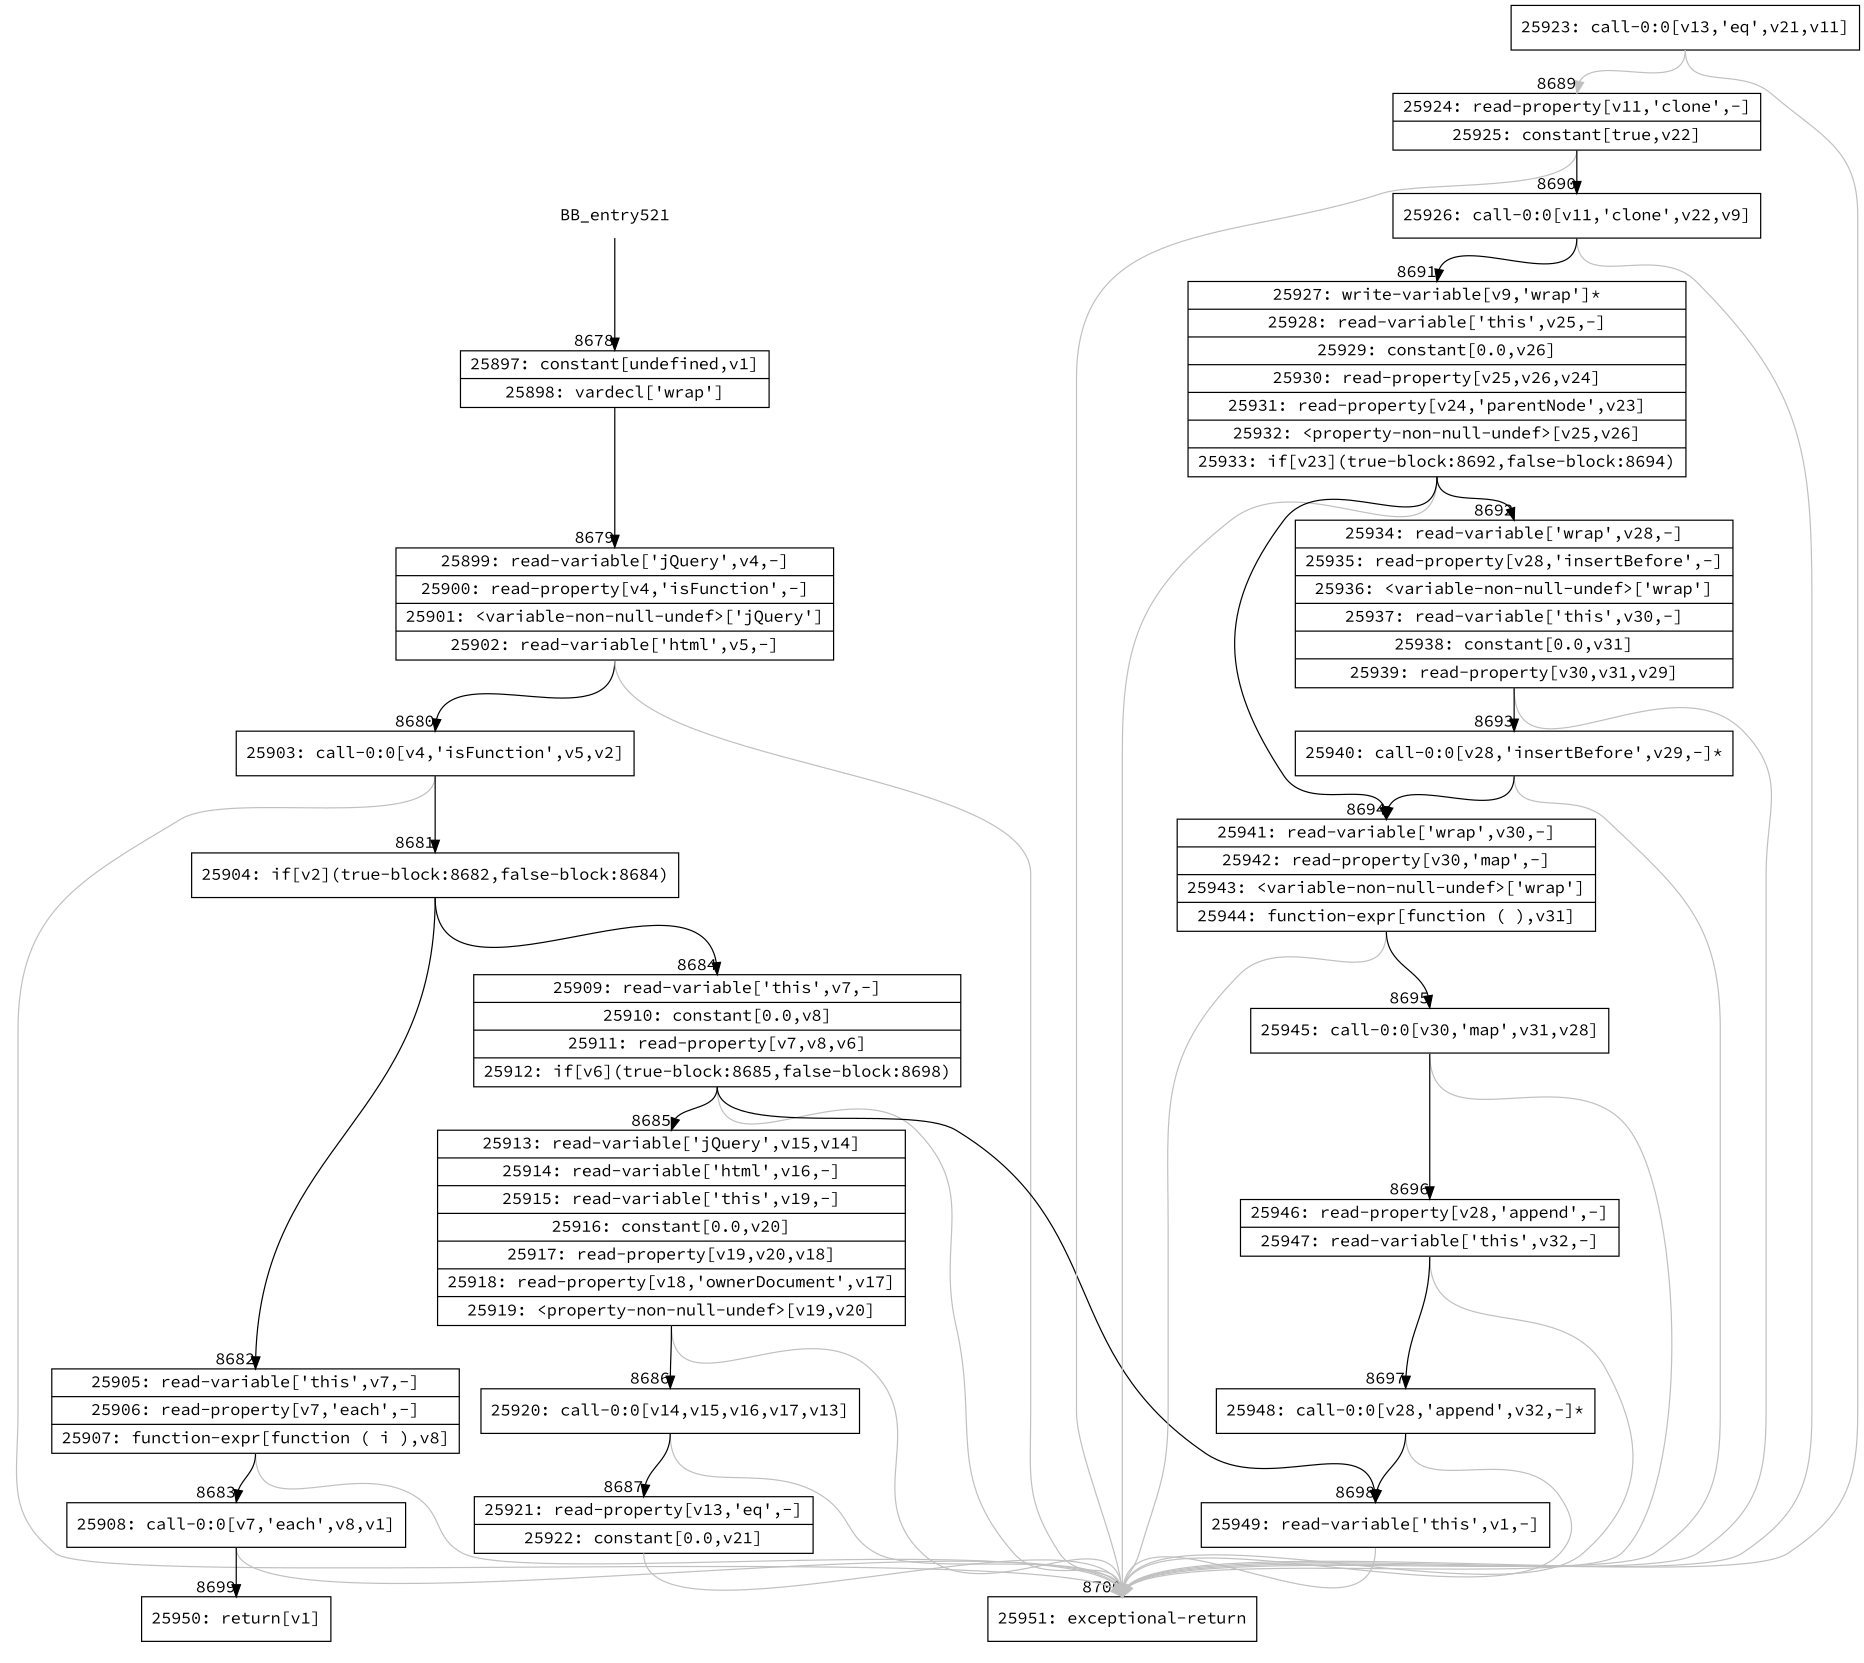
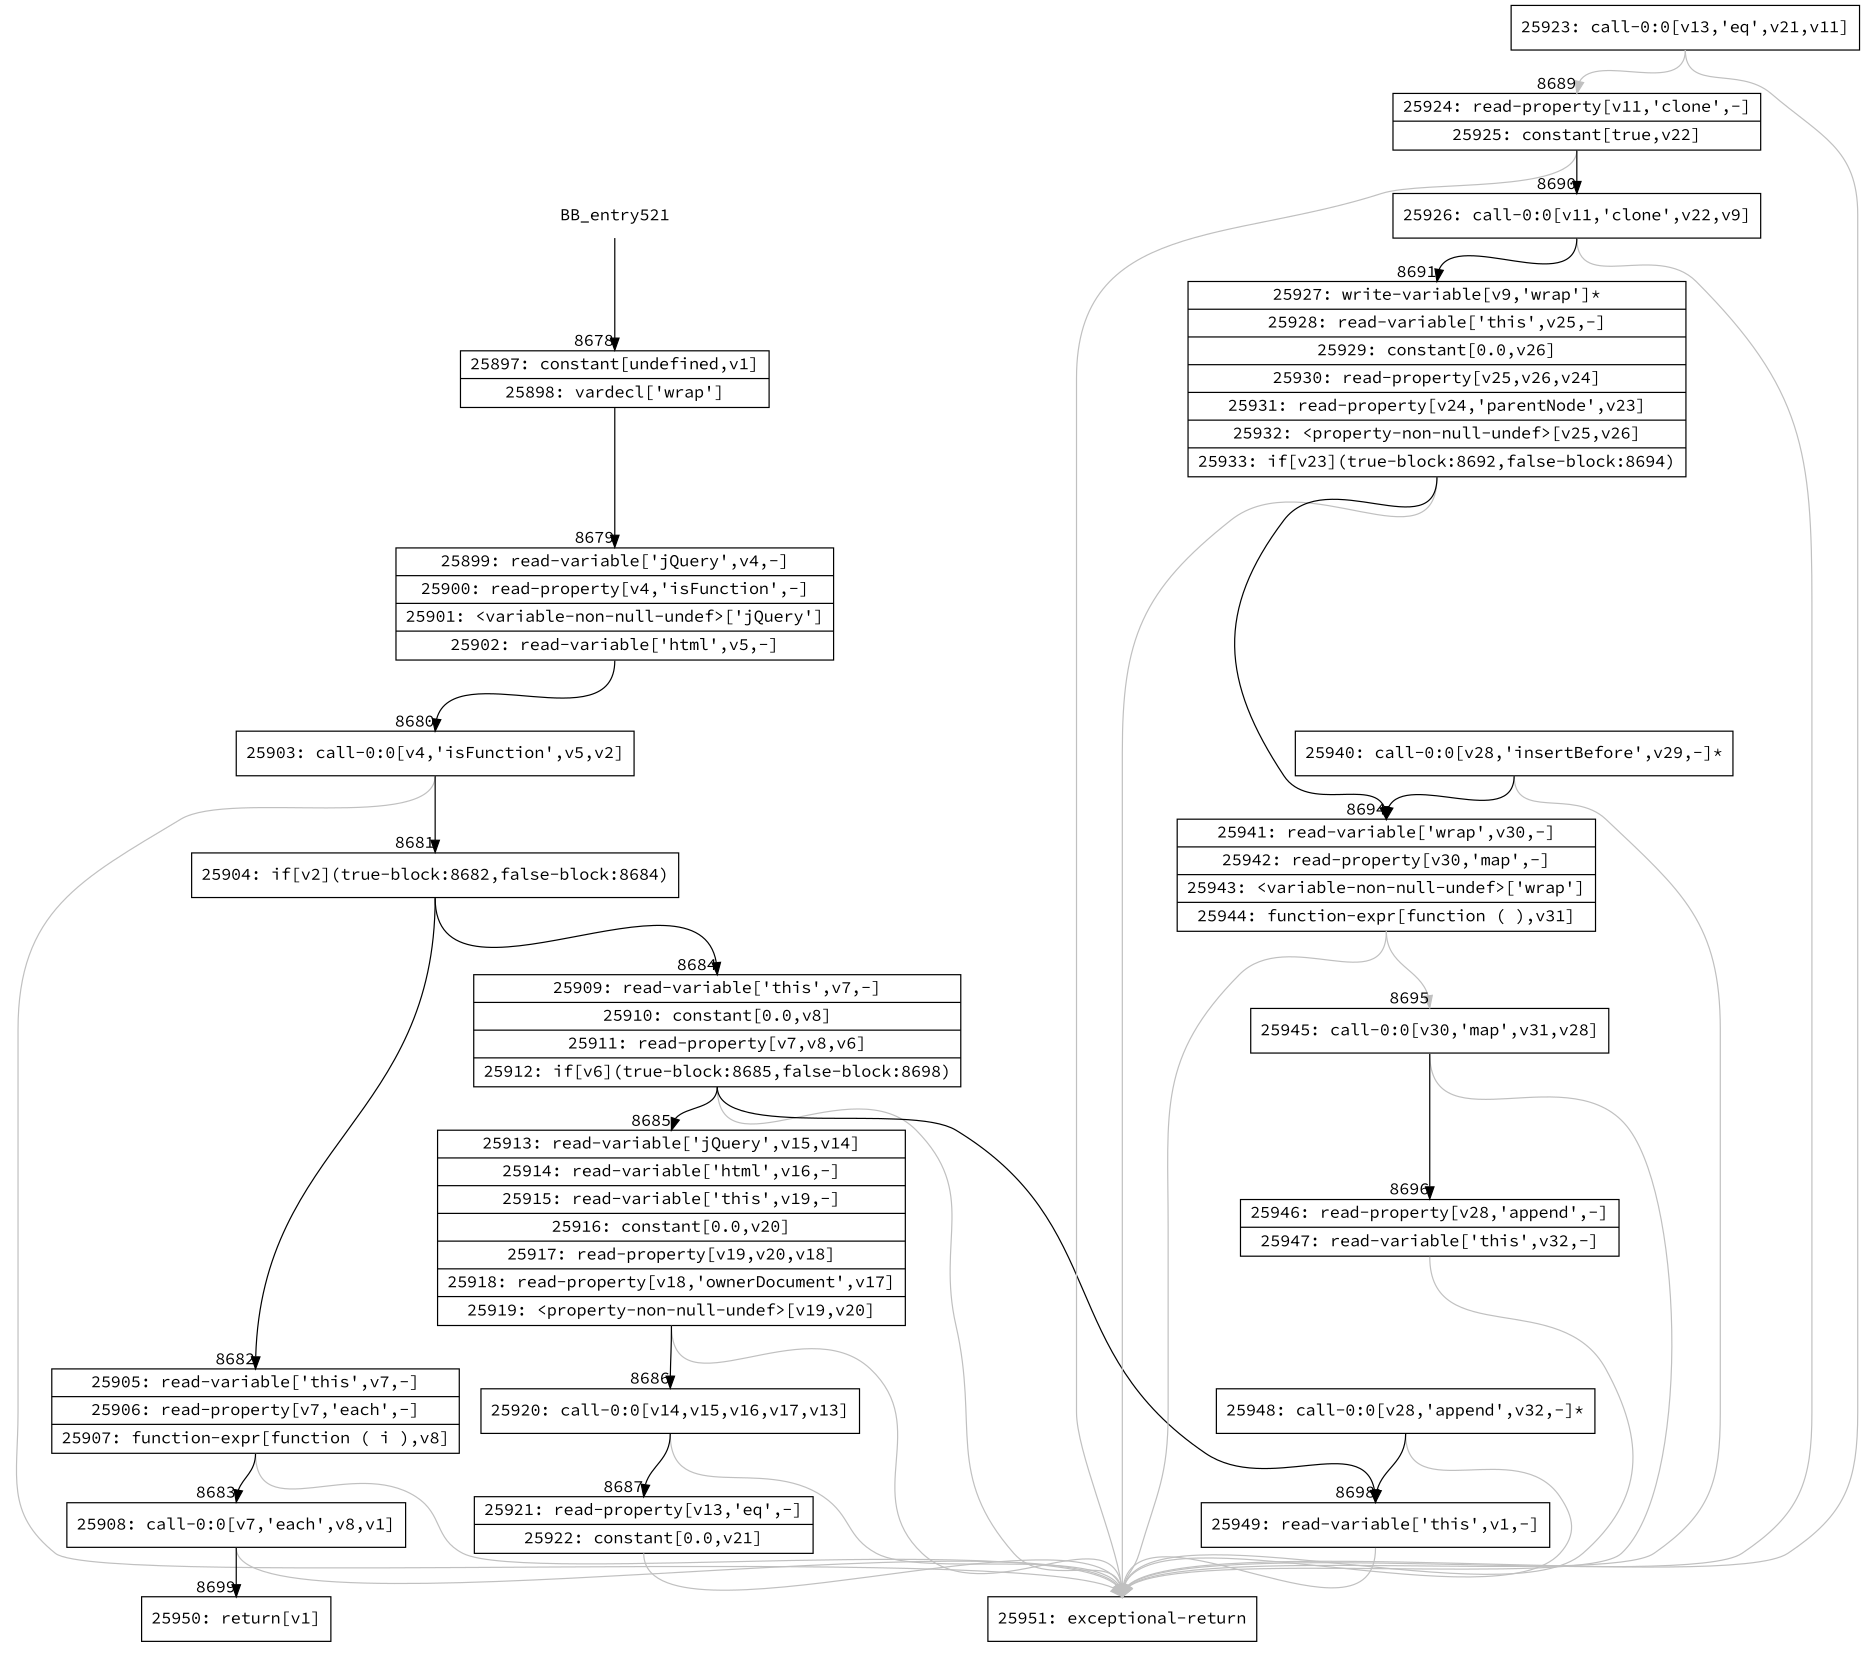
(1514, 604) -> none
(1403, 965) -> (1403, 965)
(1031, 1008) -> none
(1420, 1317) -> none
